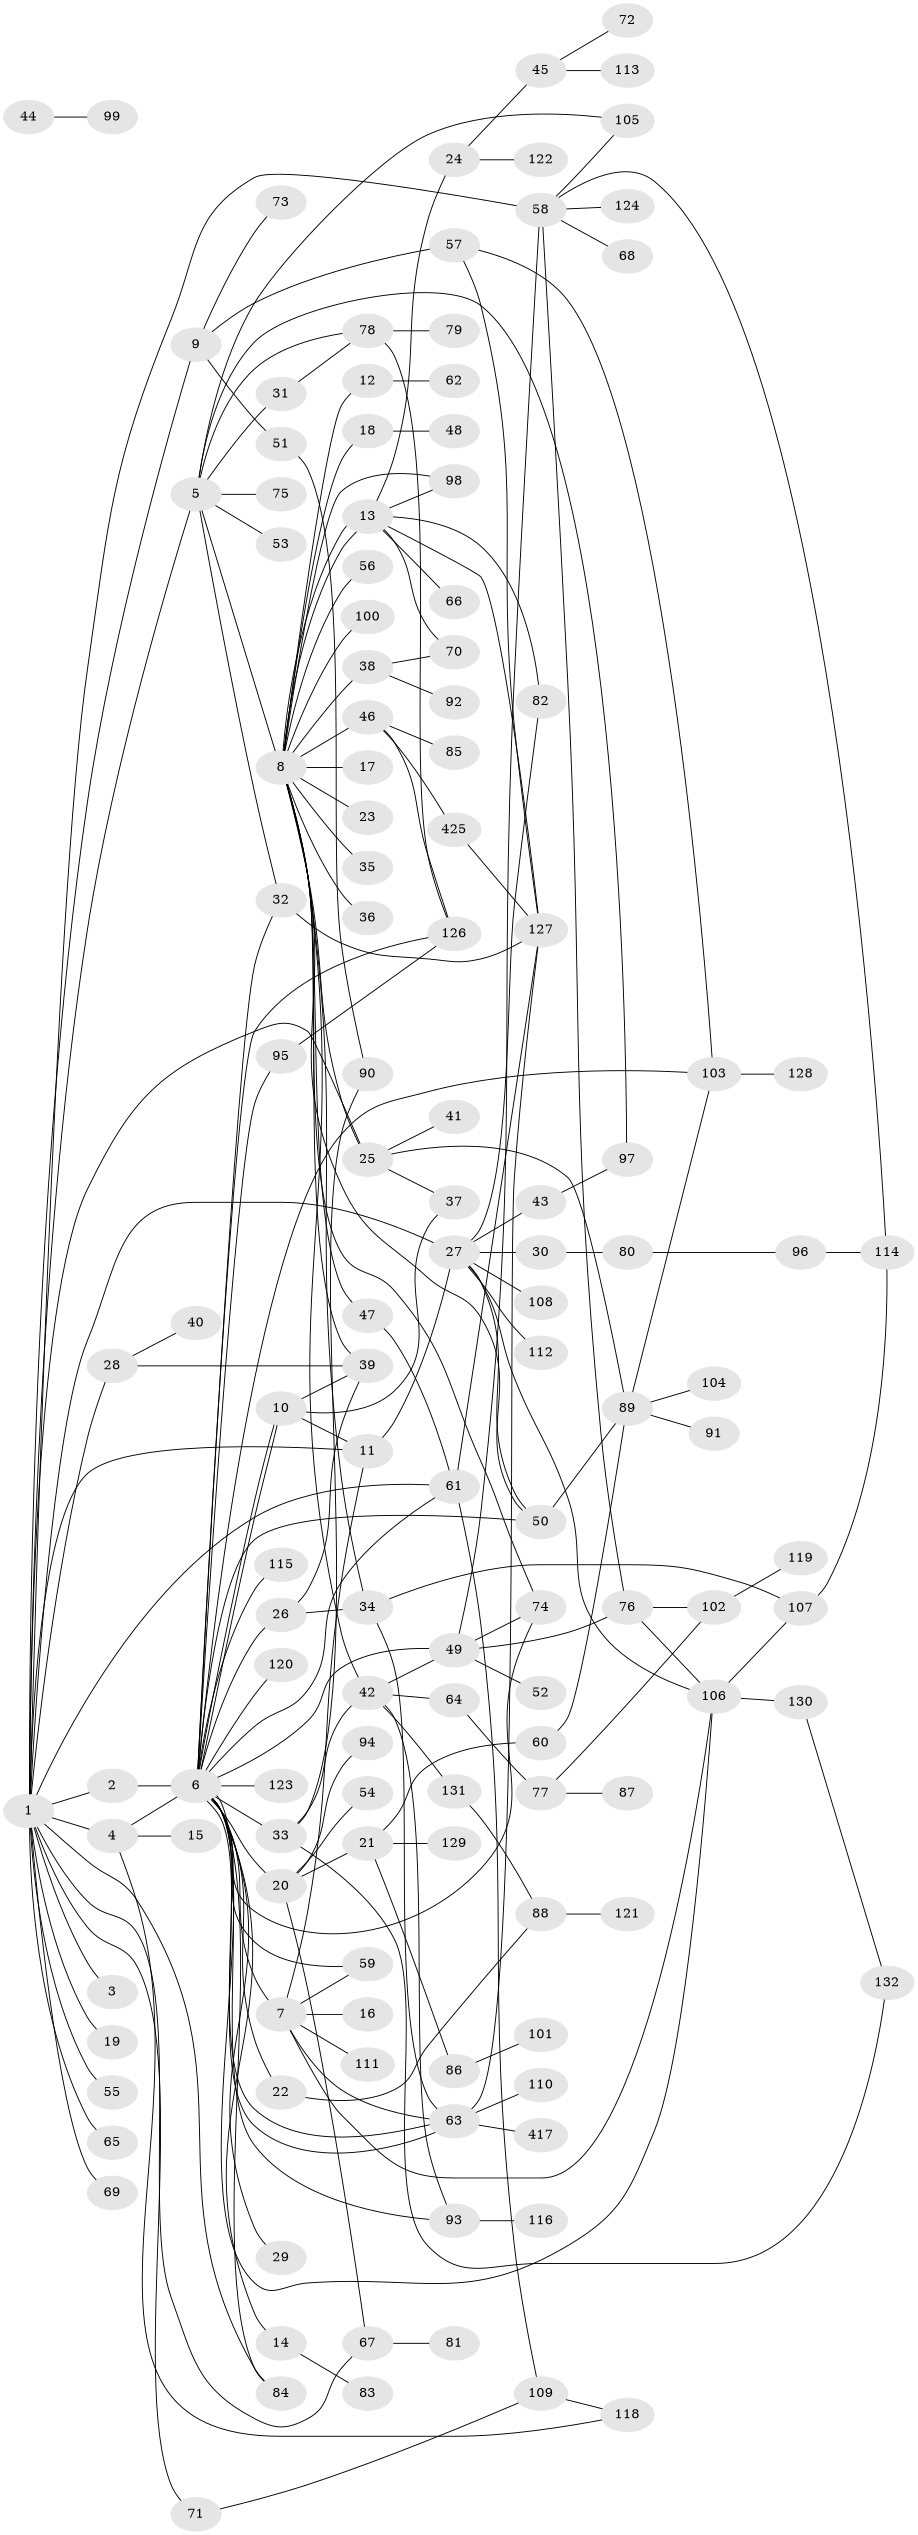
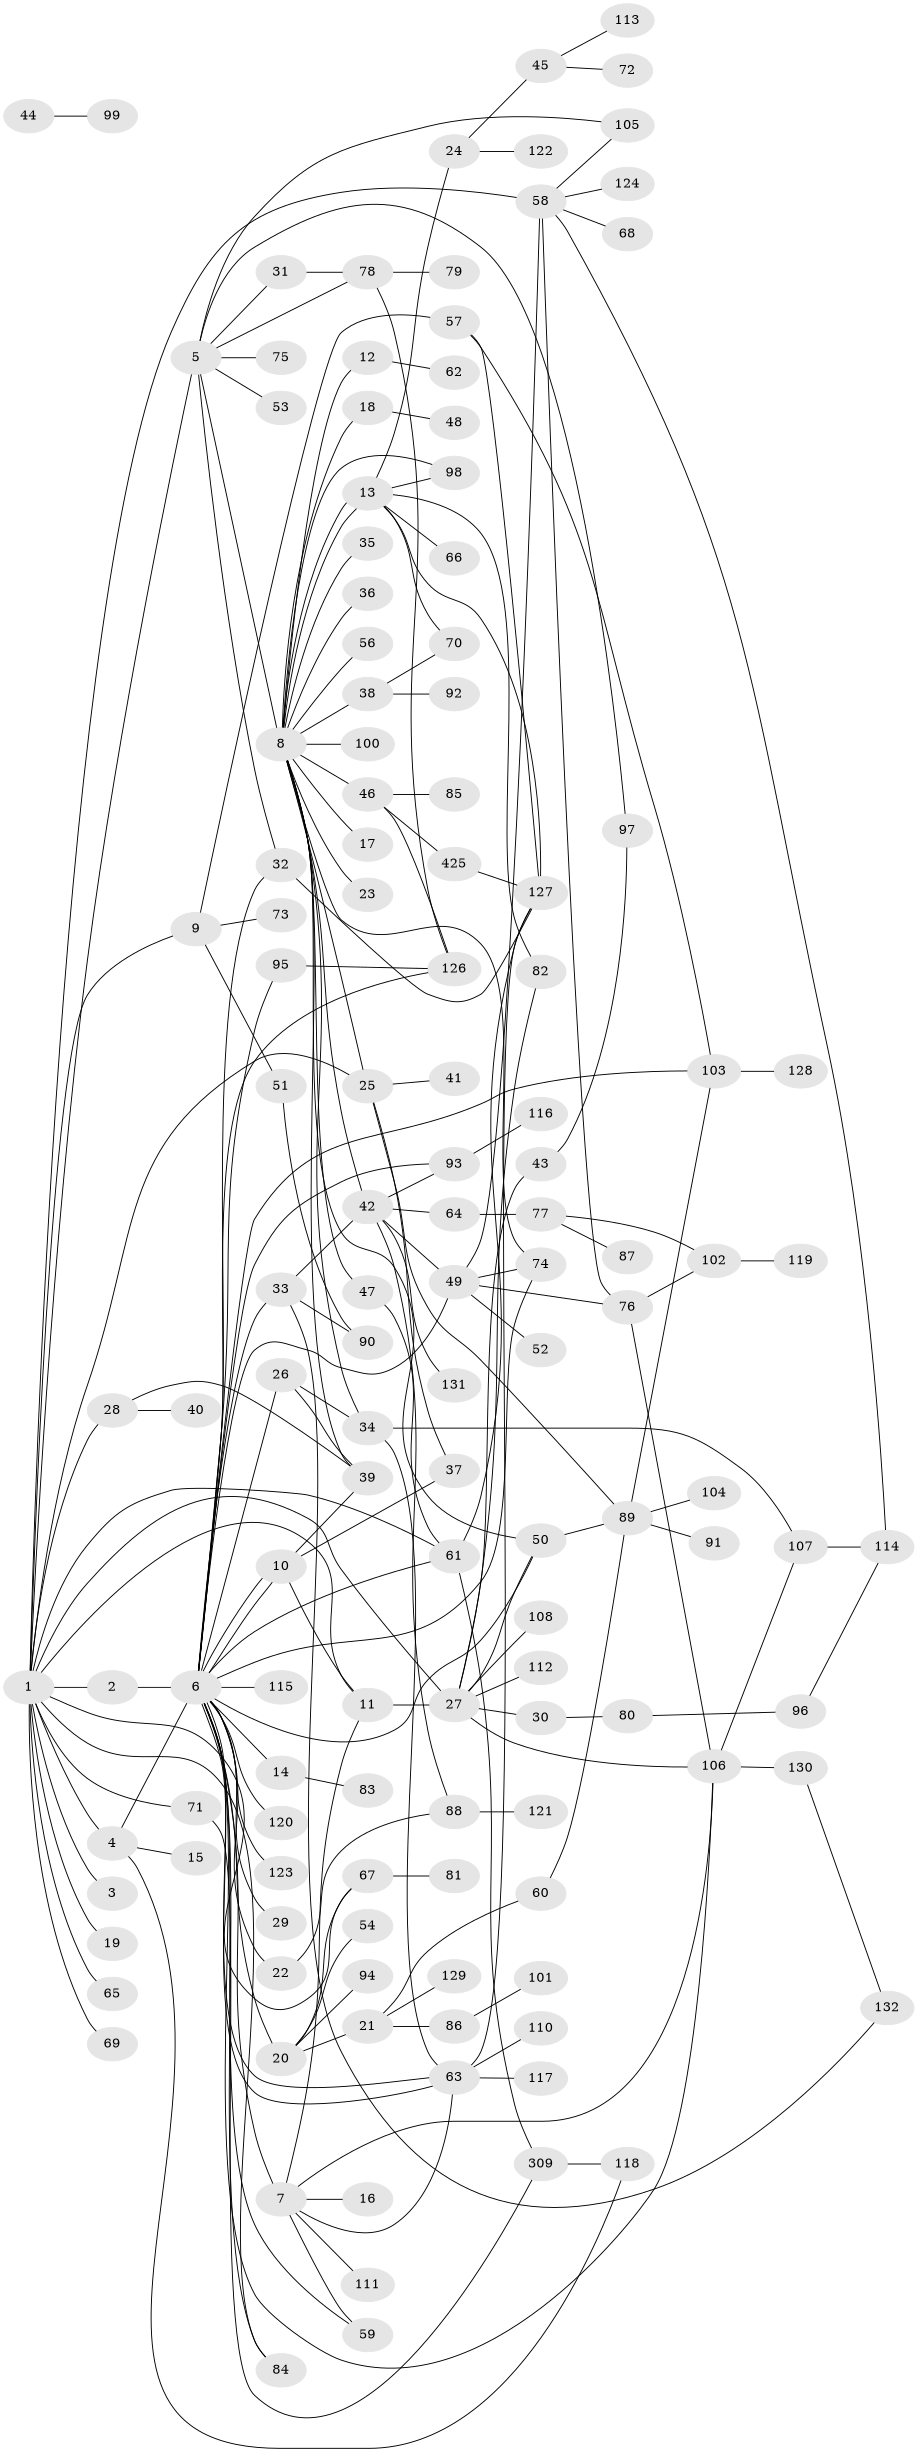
(512, 1865) -> (414, 1508)
(112, 2092) -> none
(541, 2135) -> (541, 2079)
(541, 2394) -> (541, 2164)
